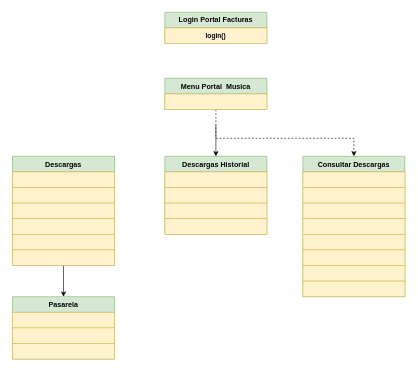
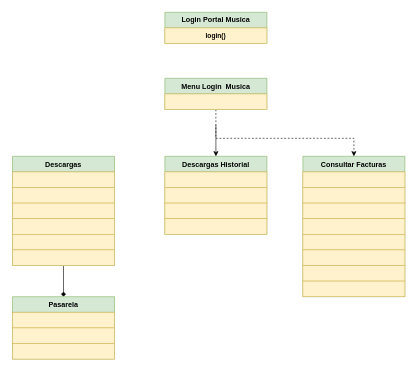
(216, 20) -> (216, 20)
(215, 86) -> (215, 86)
(353, 164) -> (353, 164)
(63, 291) -> (63, 290)
